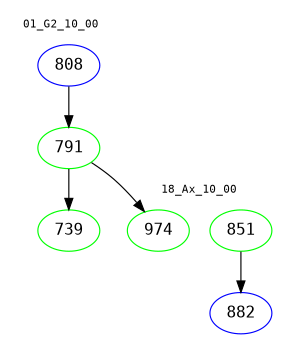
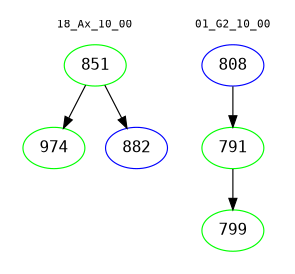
(125, 190) -> (77, 102)
(69, 231) -> (233, 231)
